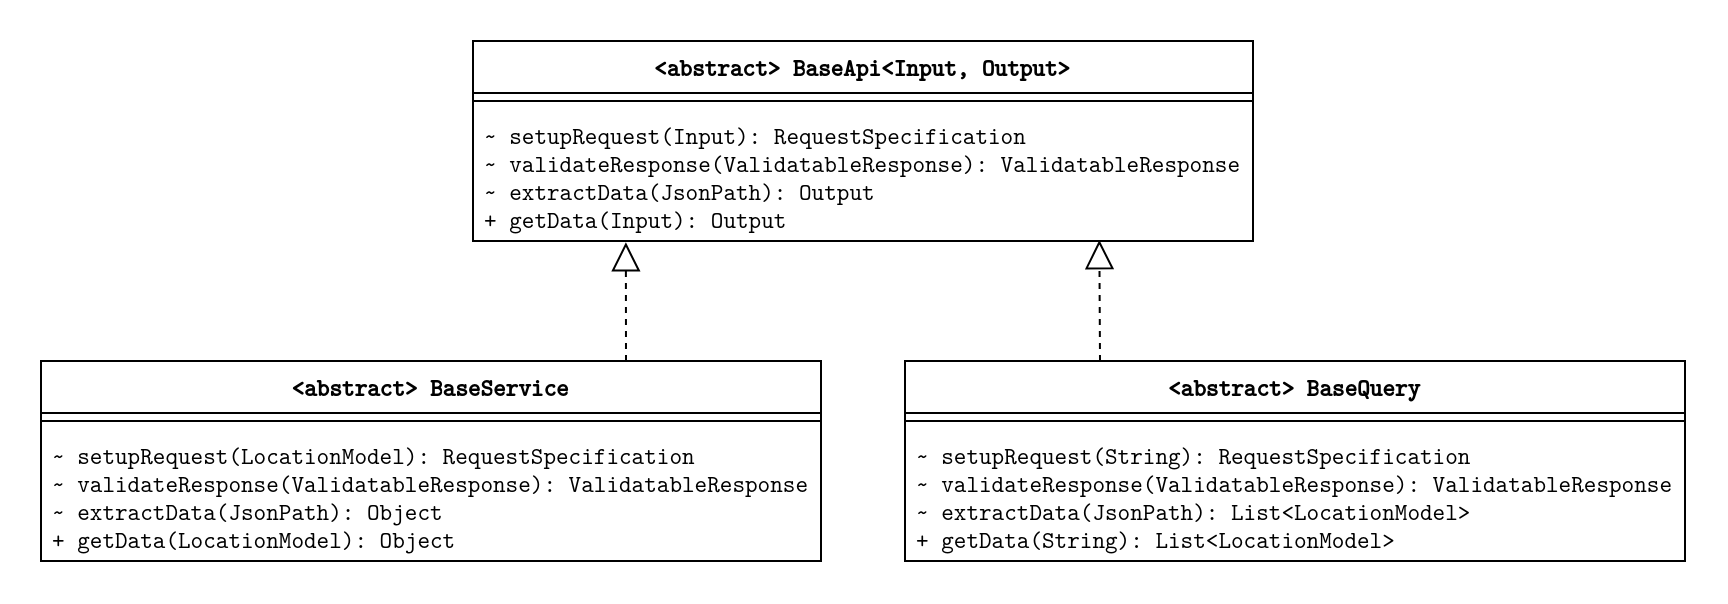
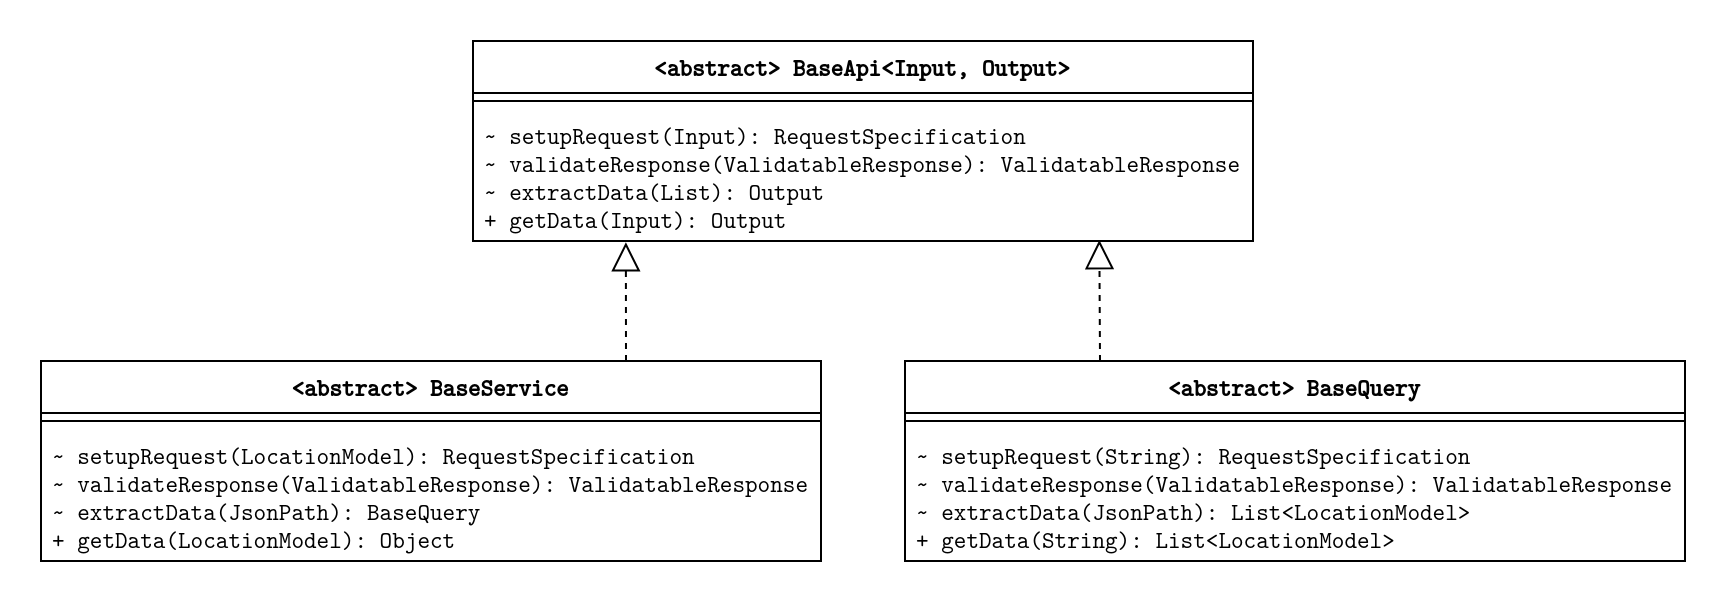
(754, 136) -> (754, 136)
(370, 456) -> (370, 456)
